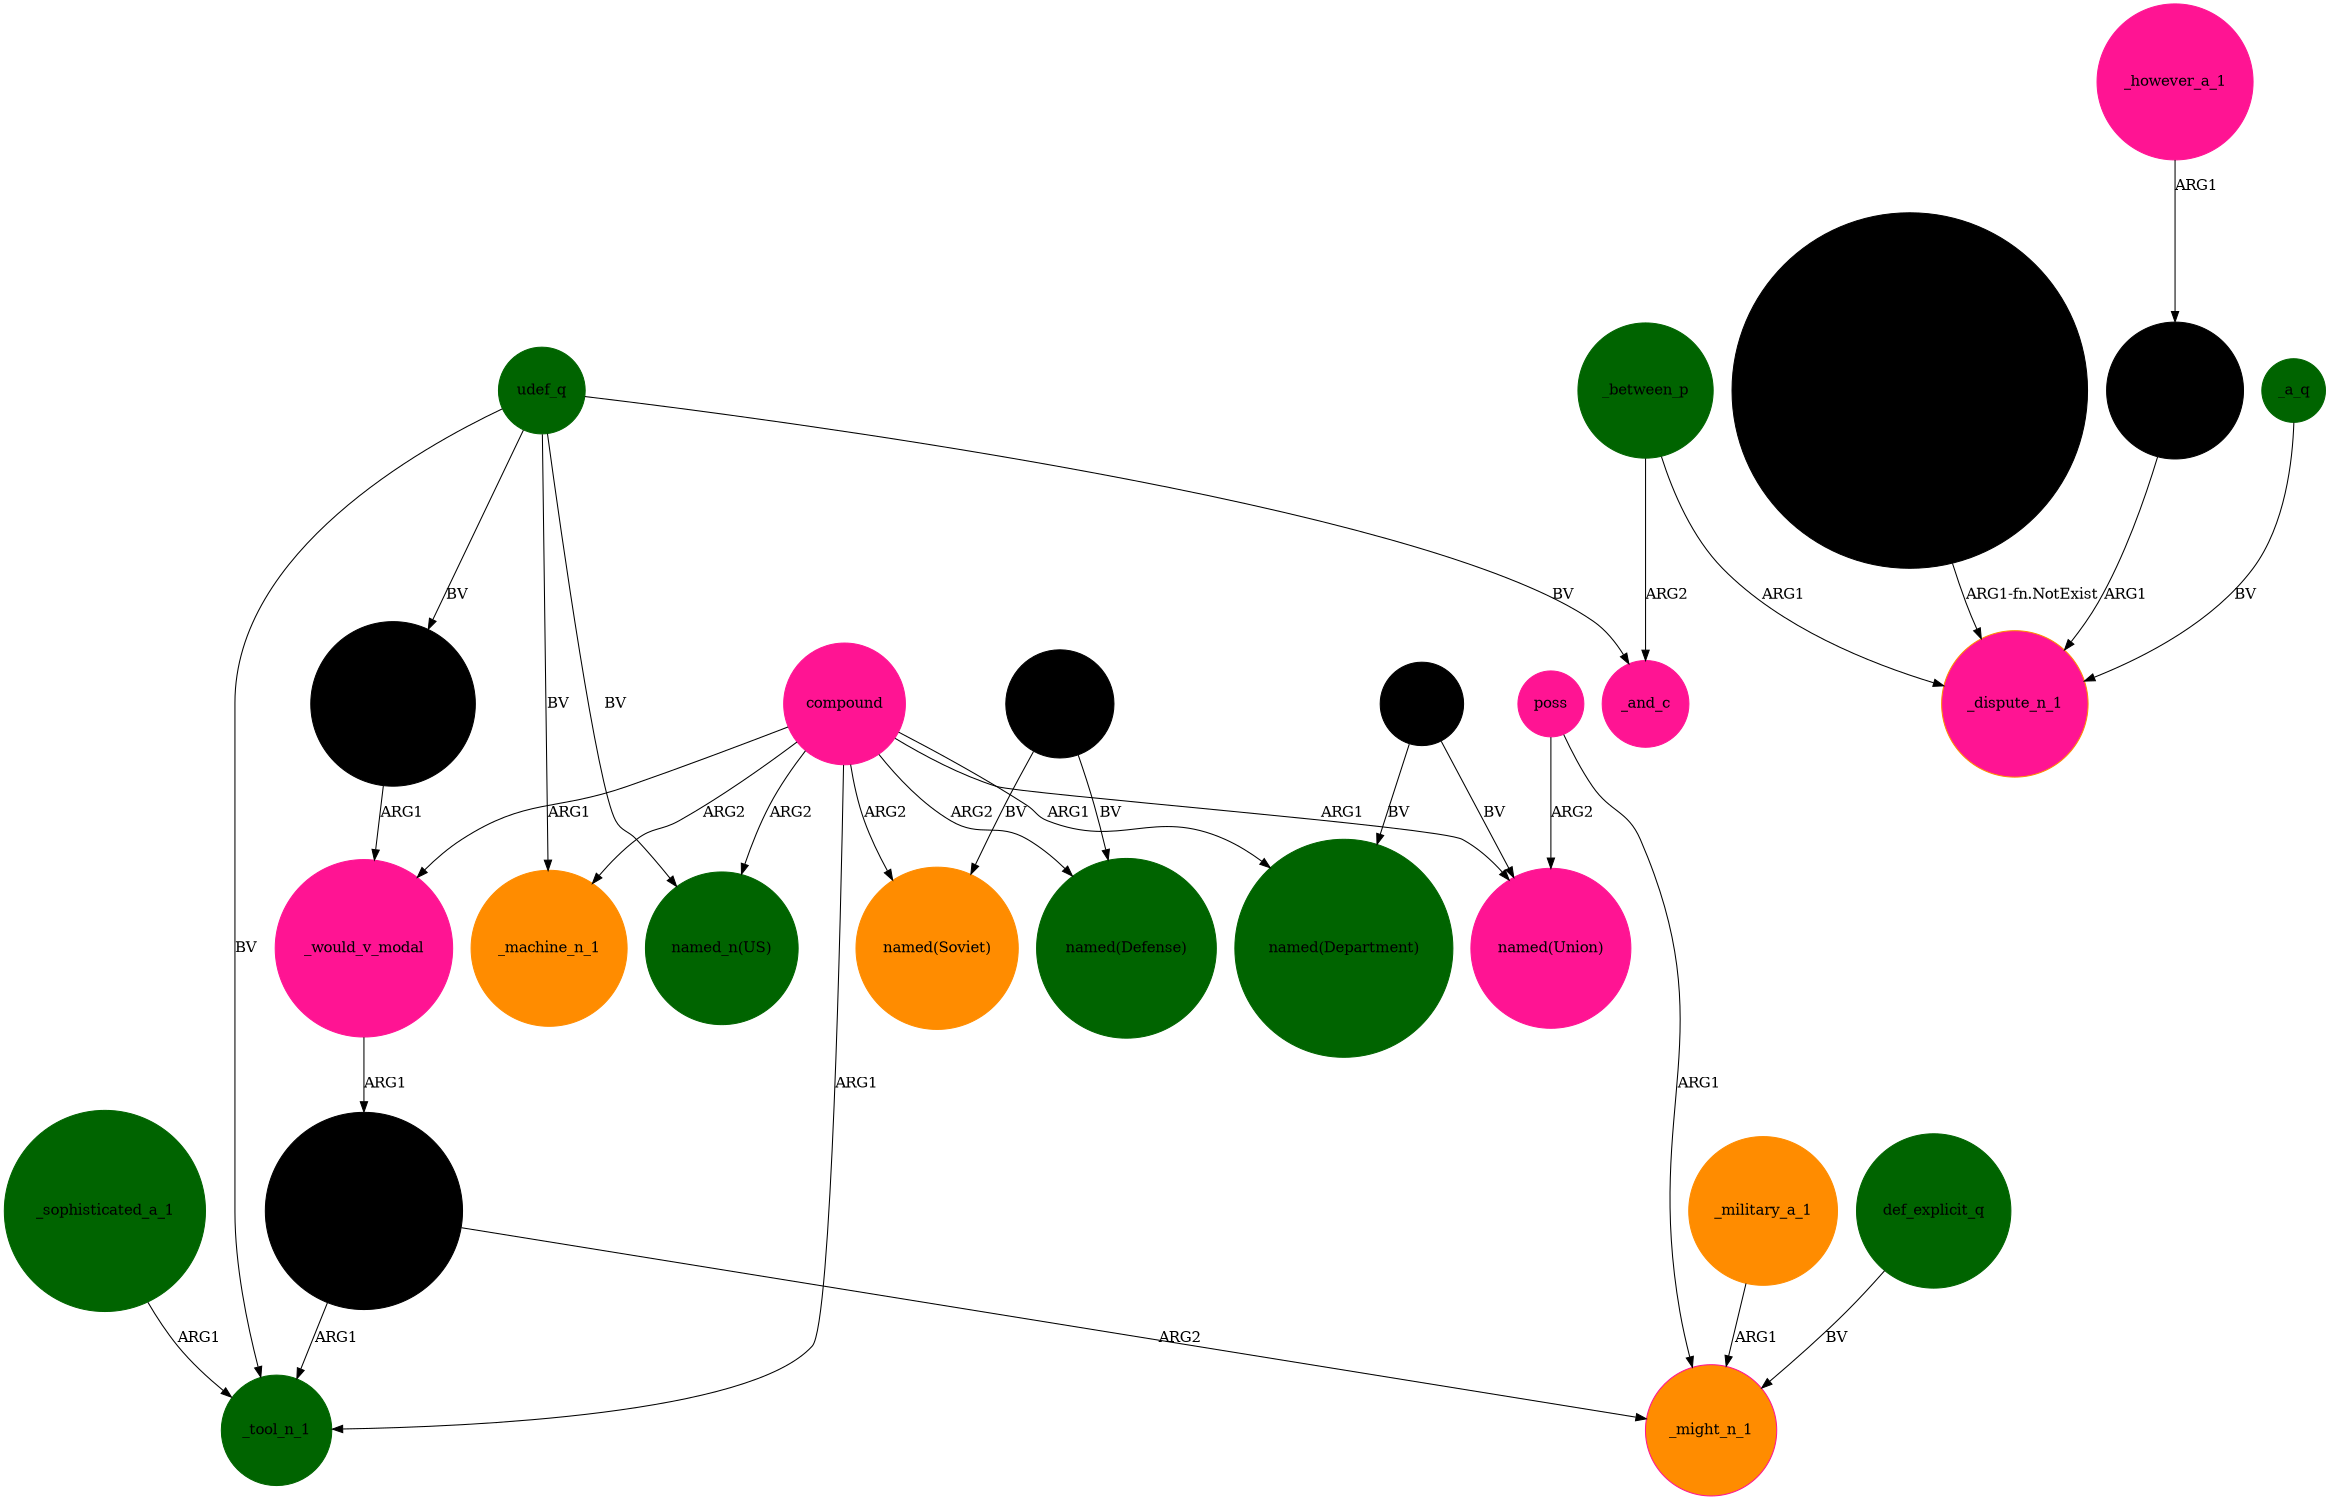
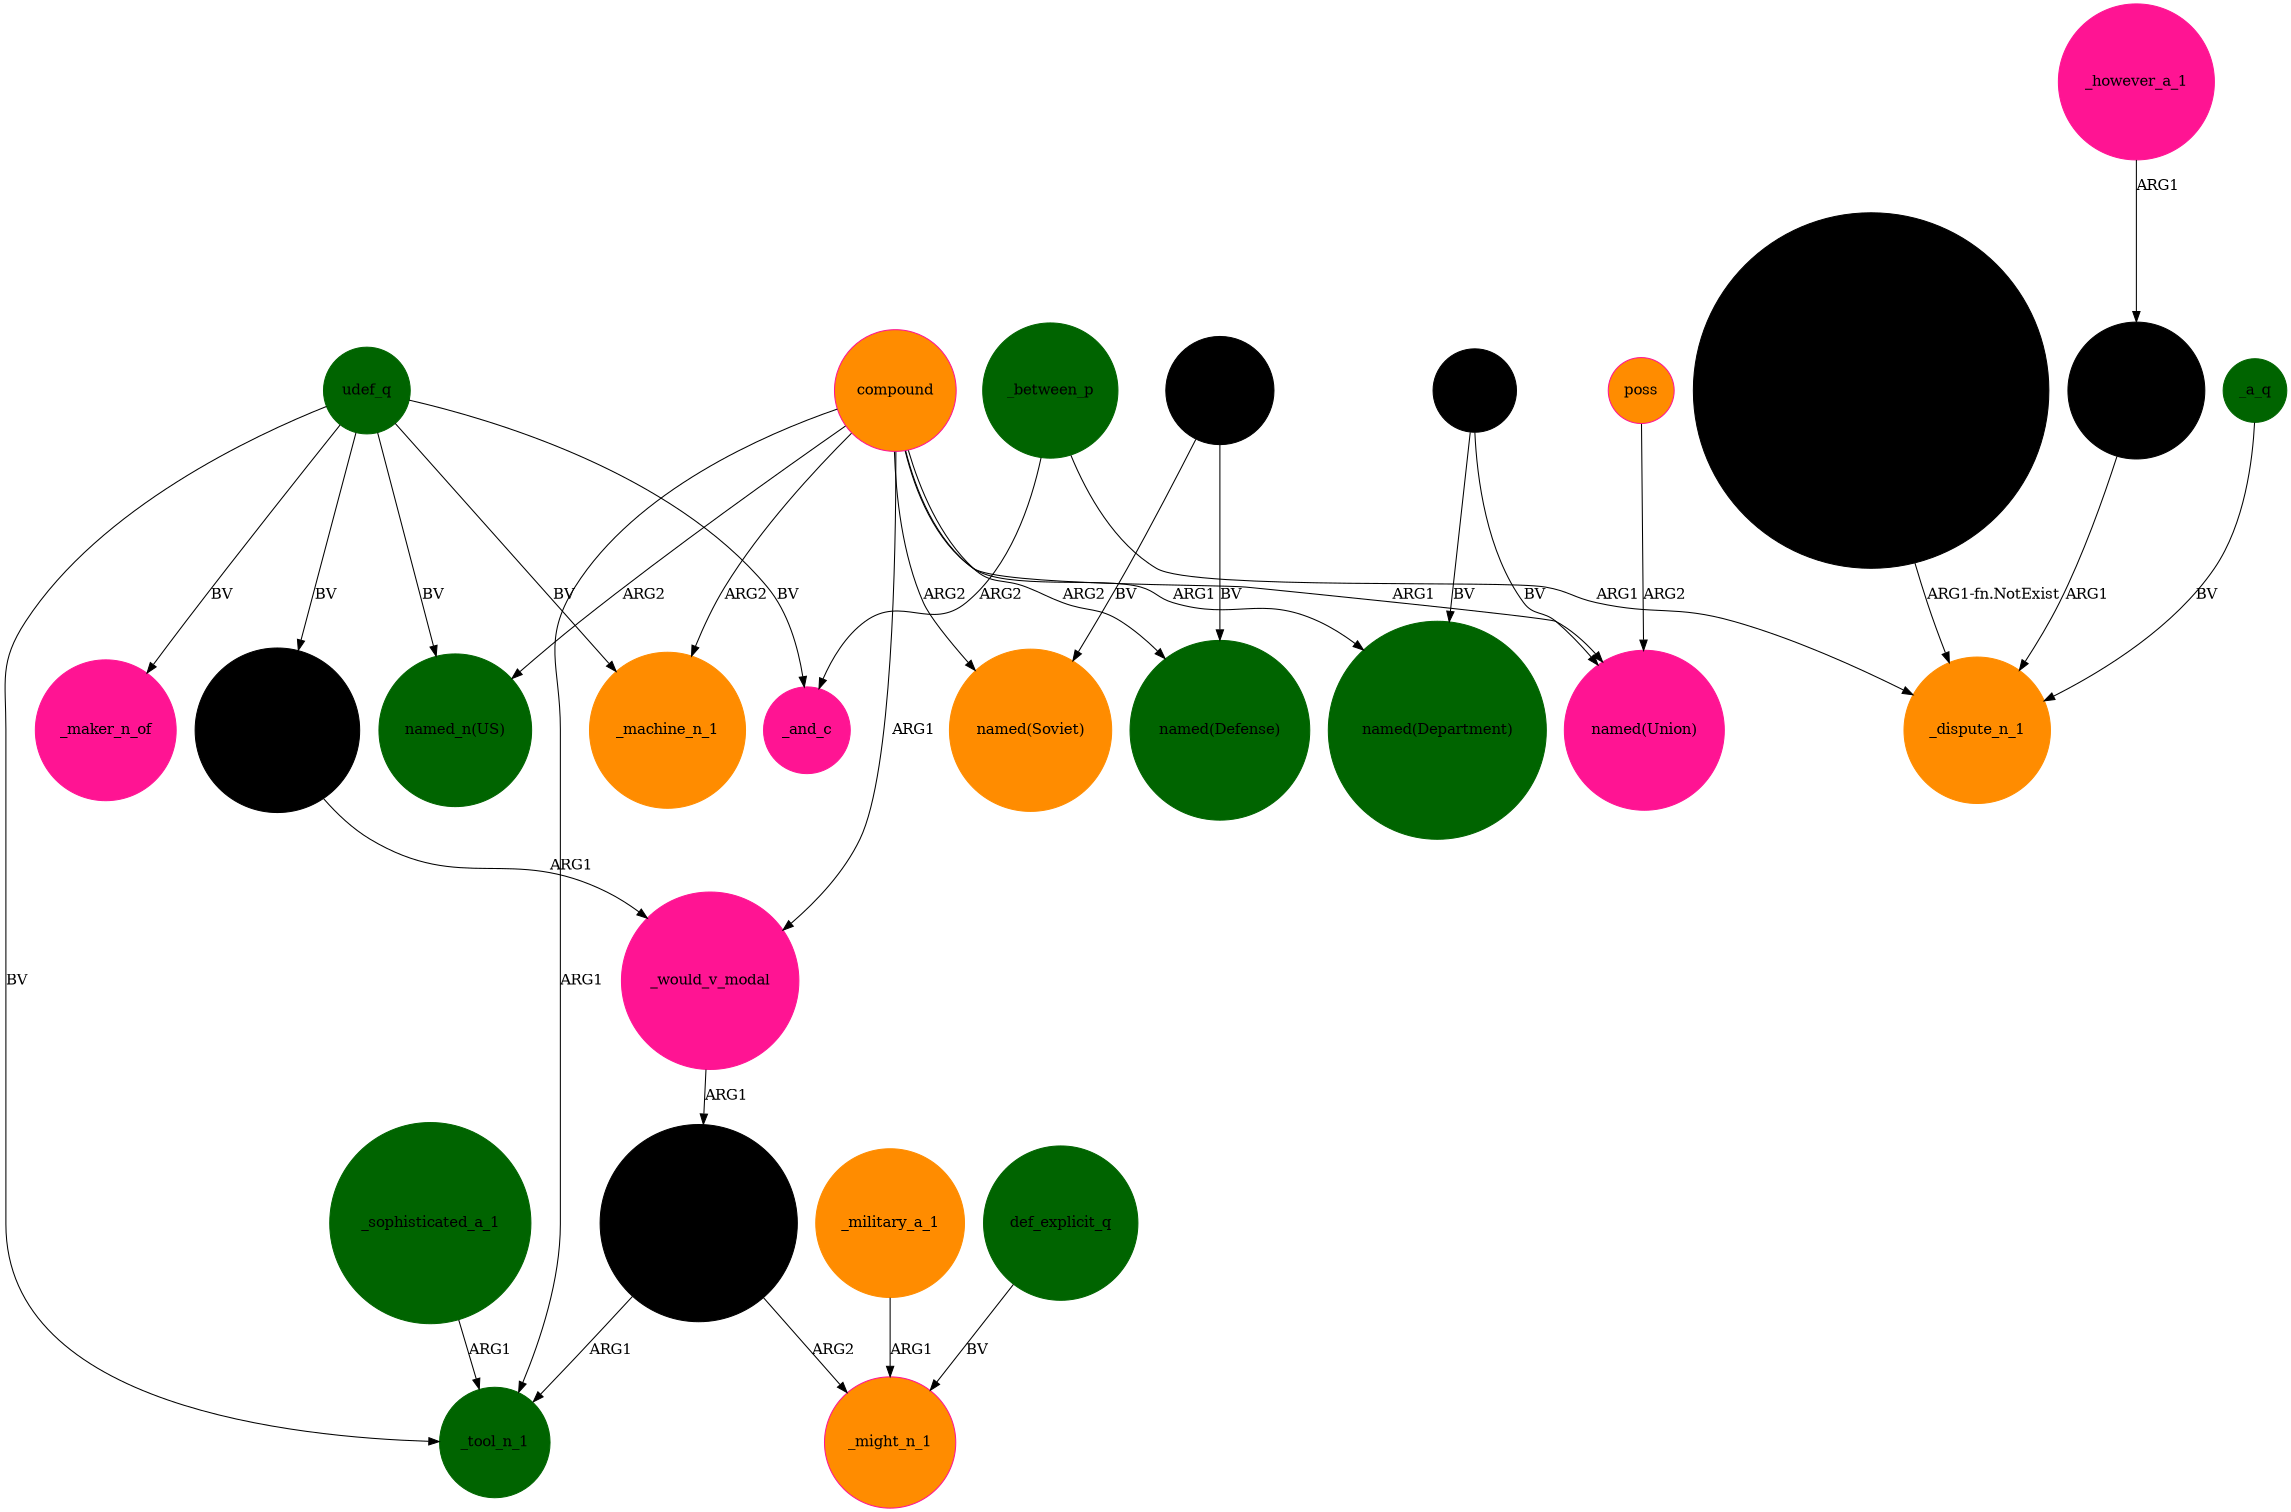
(845, 704) -> (895, 391)
(1551, 704) -> (1641, 391)
(2015, 704) -> (1977, 730)
none -> (106, 730)
(1680, 1031) -> none
